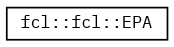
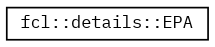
(87, 24) -> (107, 24)
